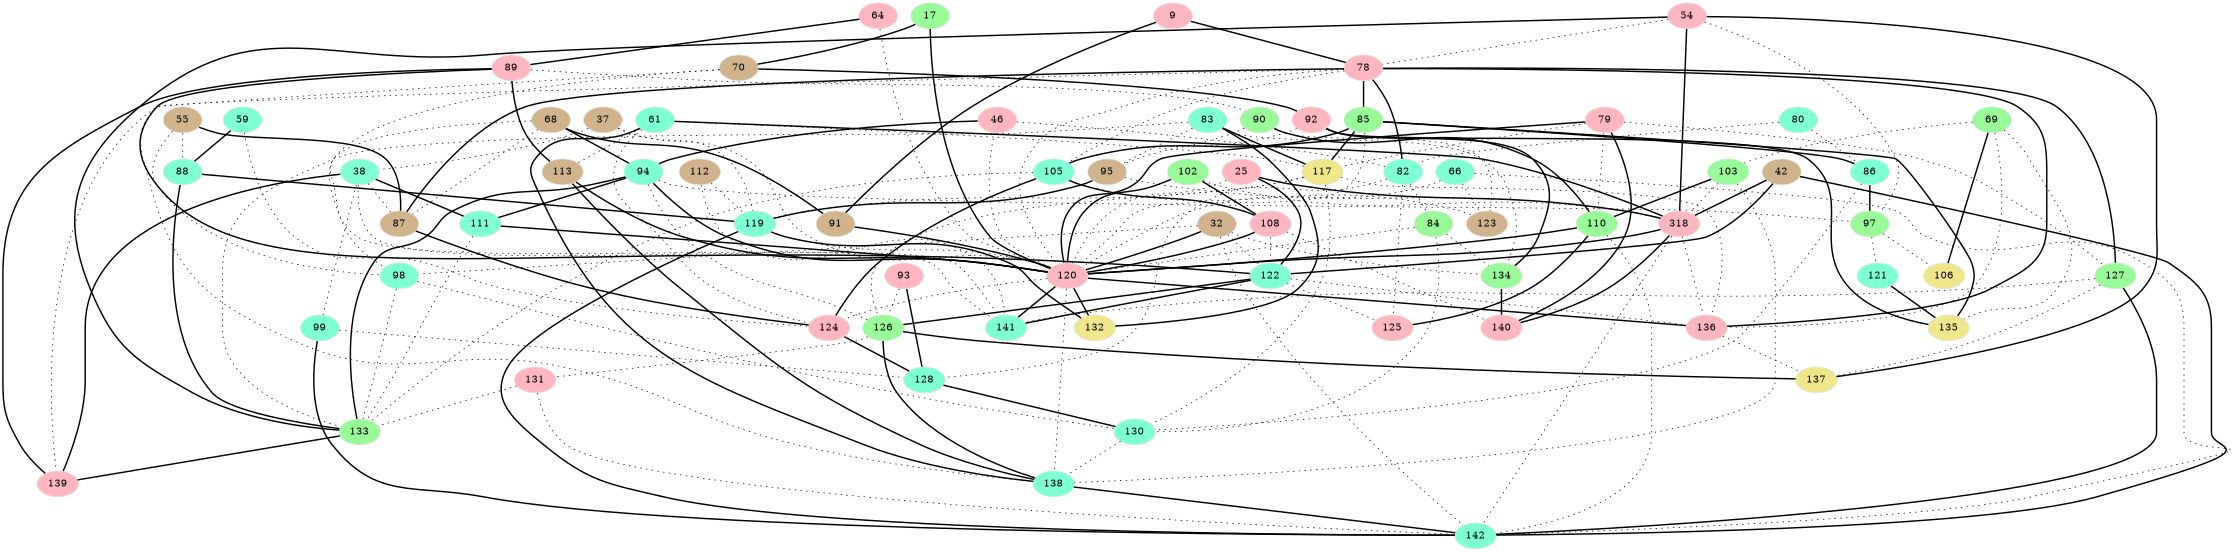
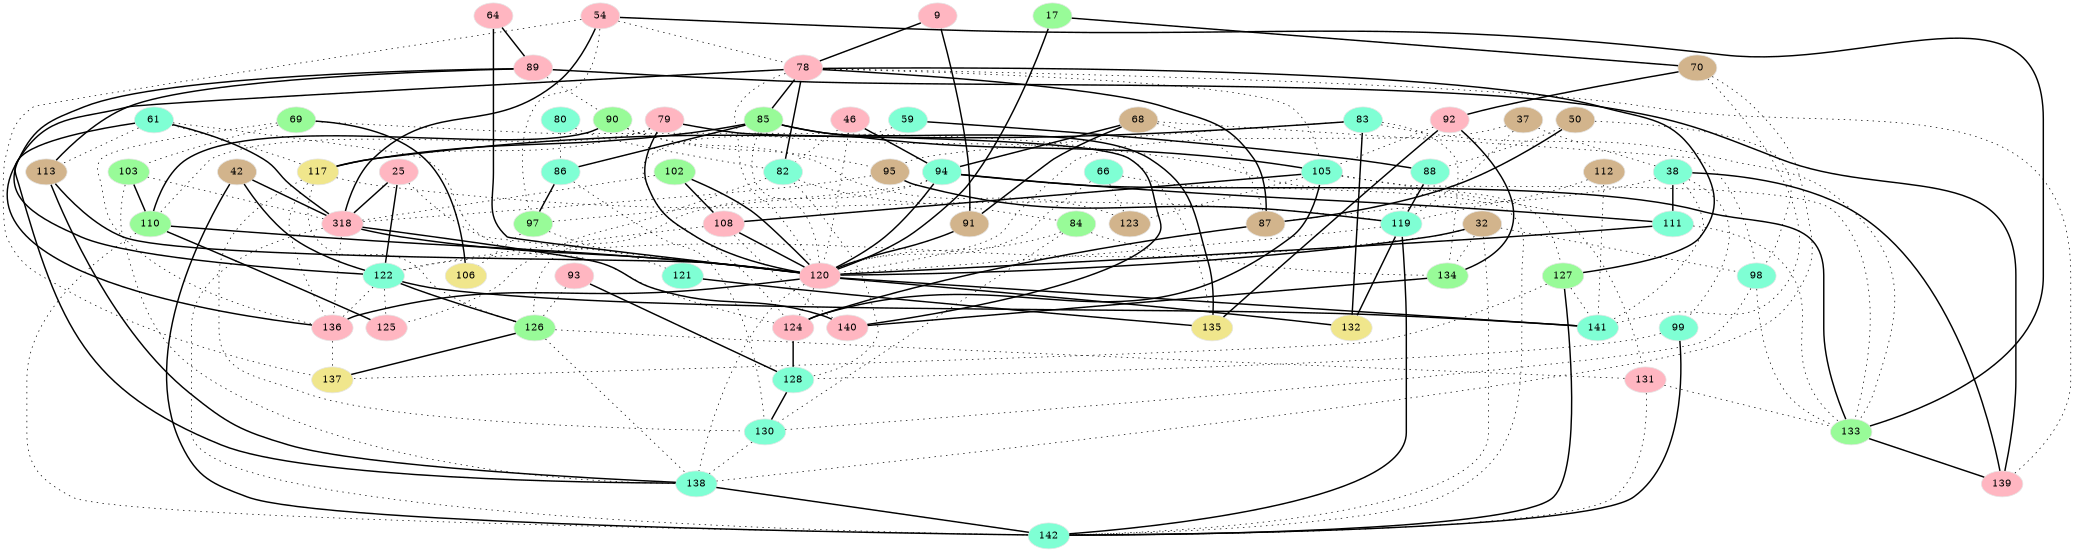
(183, 120) -> (1575, 120)
(2157, 127) -> (69, 100)
(924, 172) -> (501, 230)
none -> (1538, 208)
(191, 357) -> none
(937, 431) -> (615, 406)
